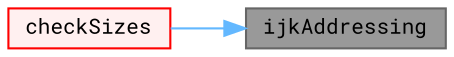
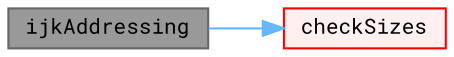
(197, 28) -> (236, 28)
